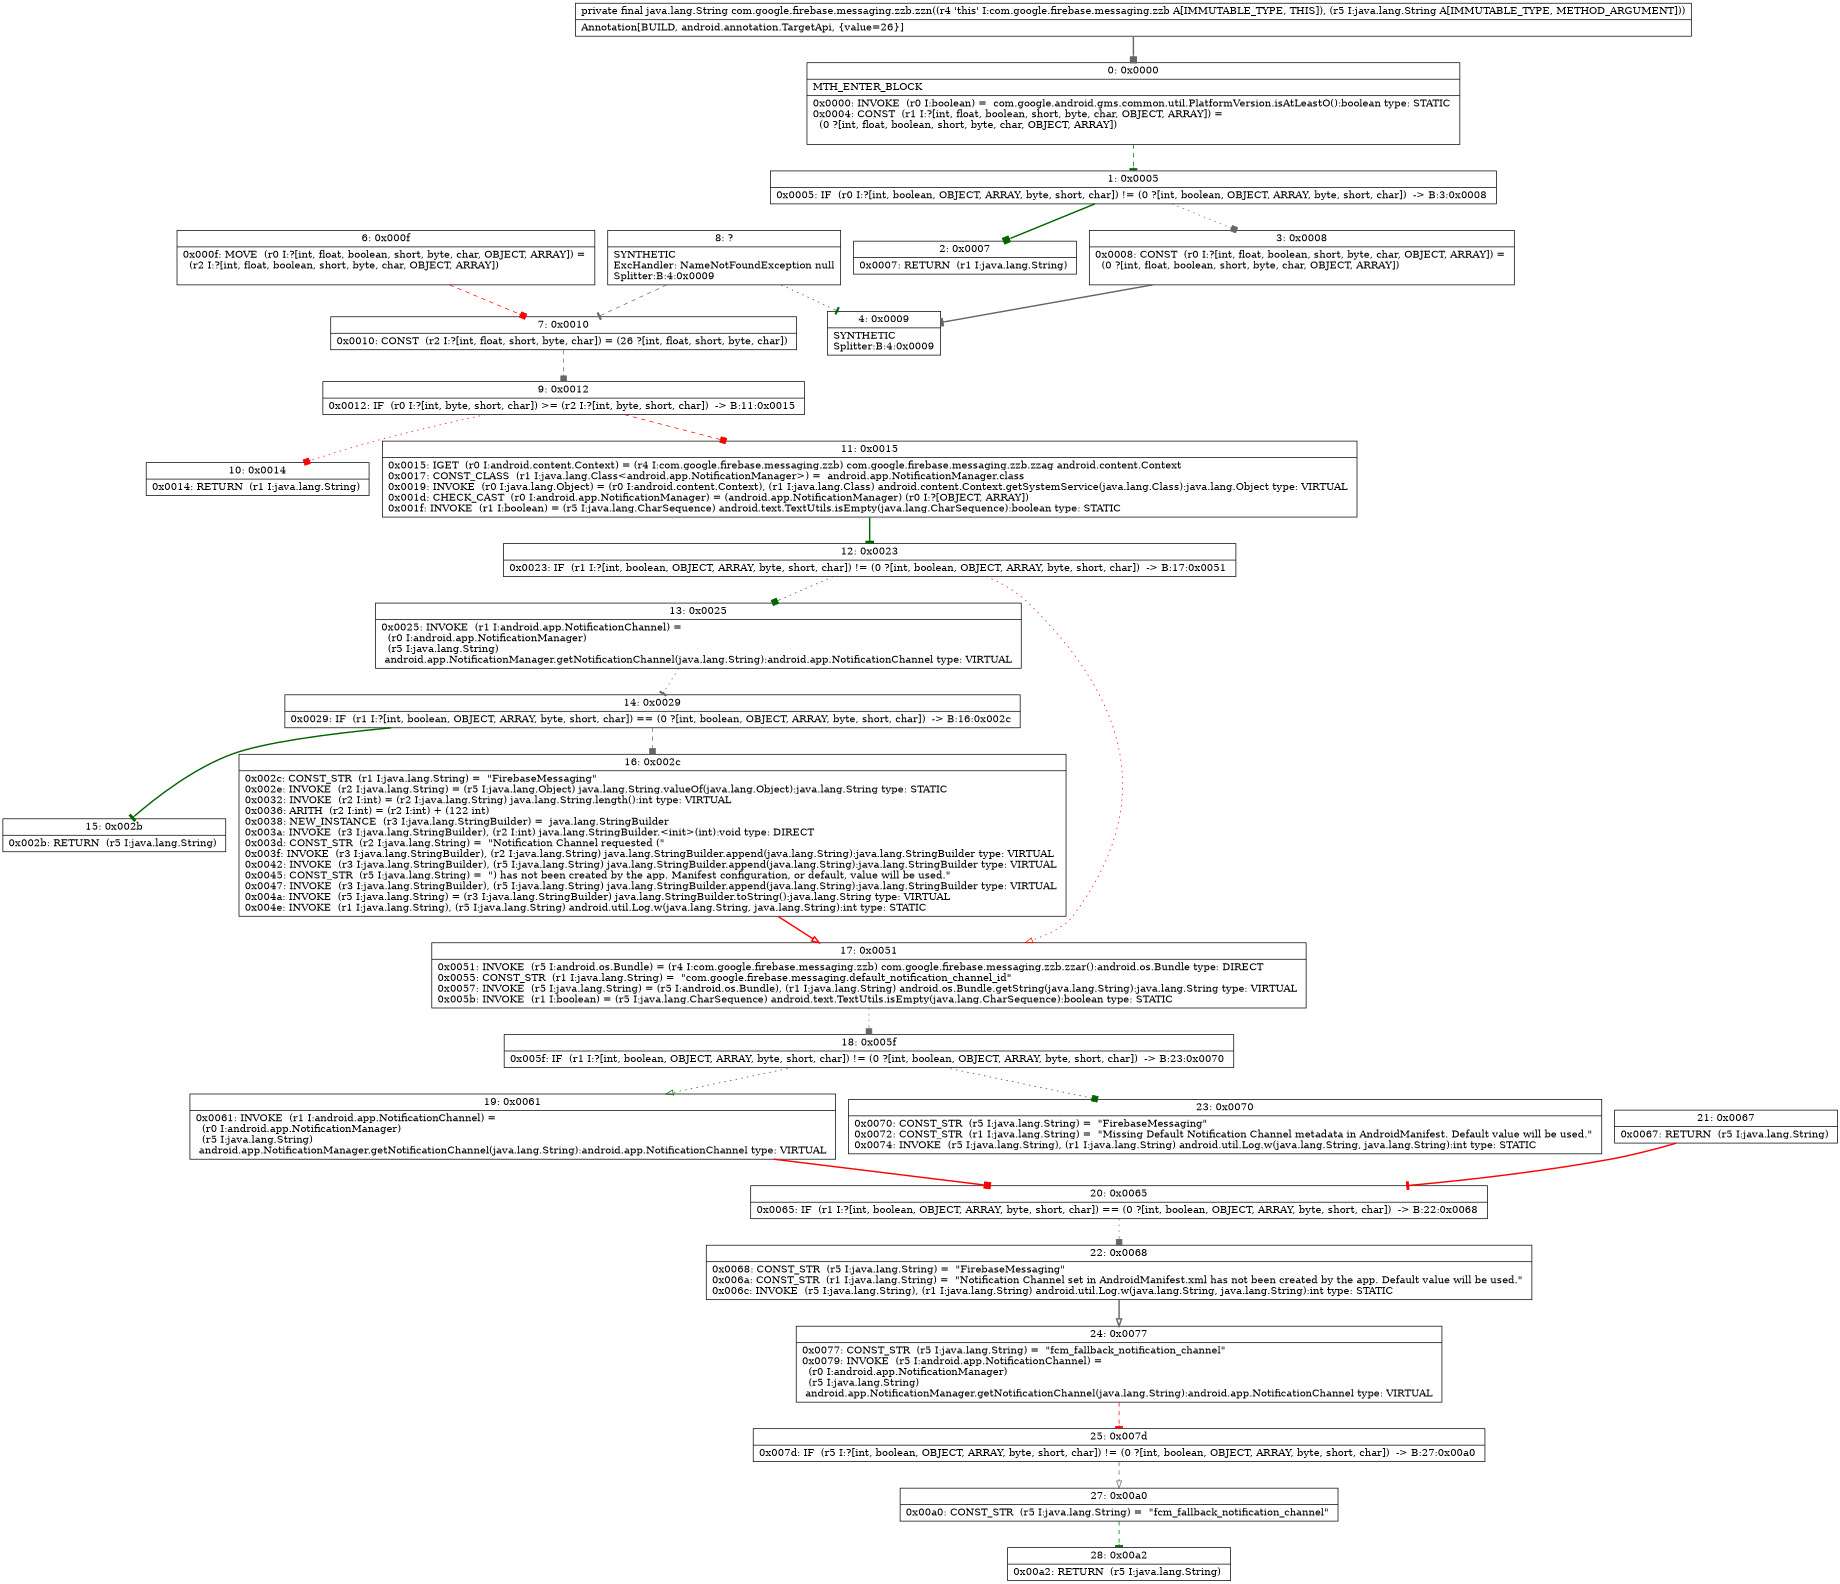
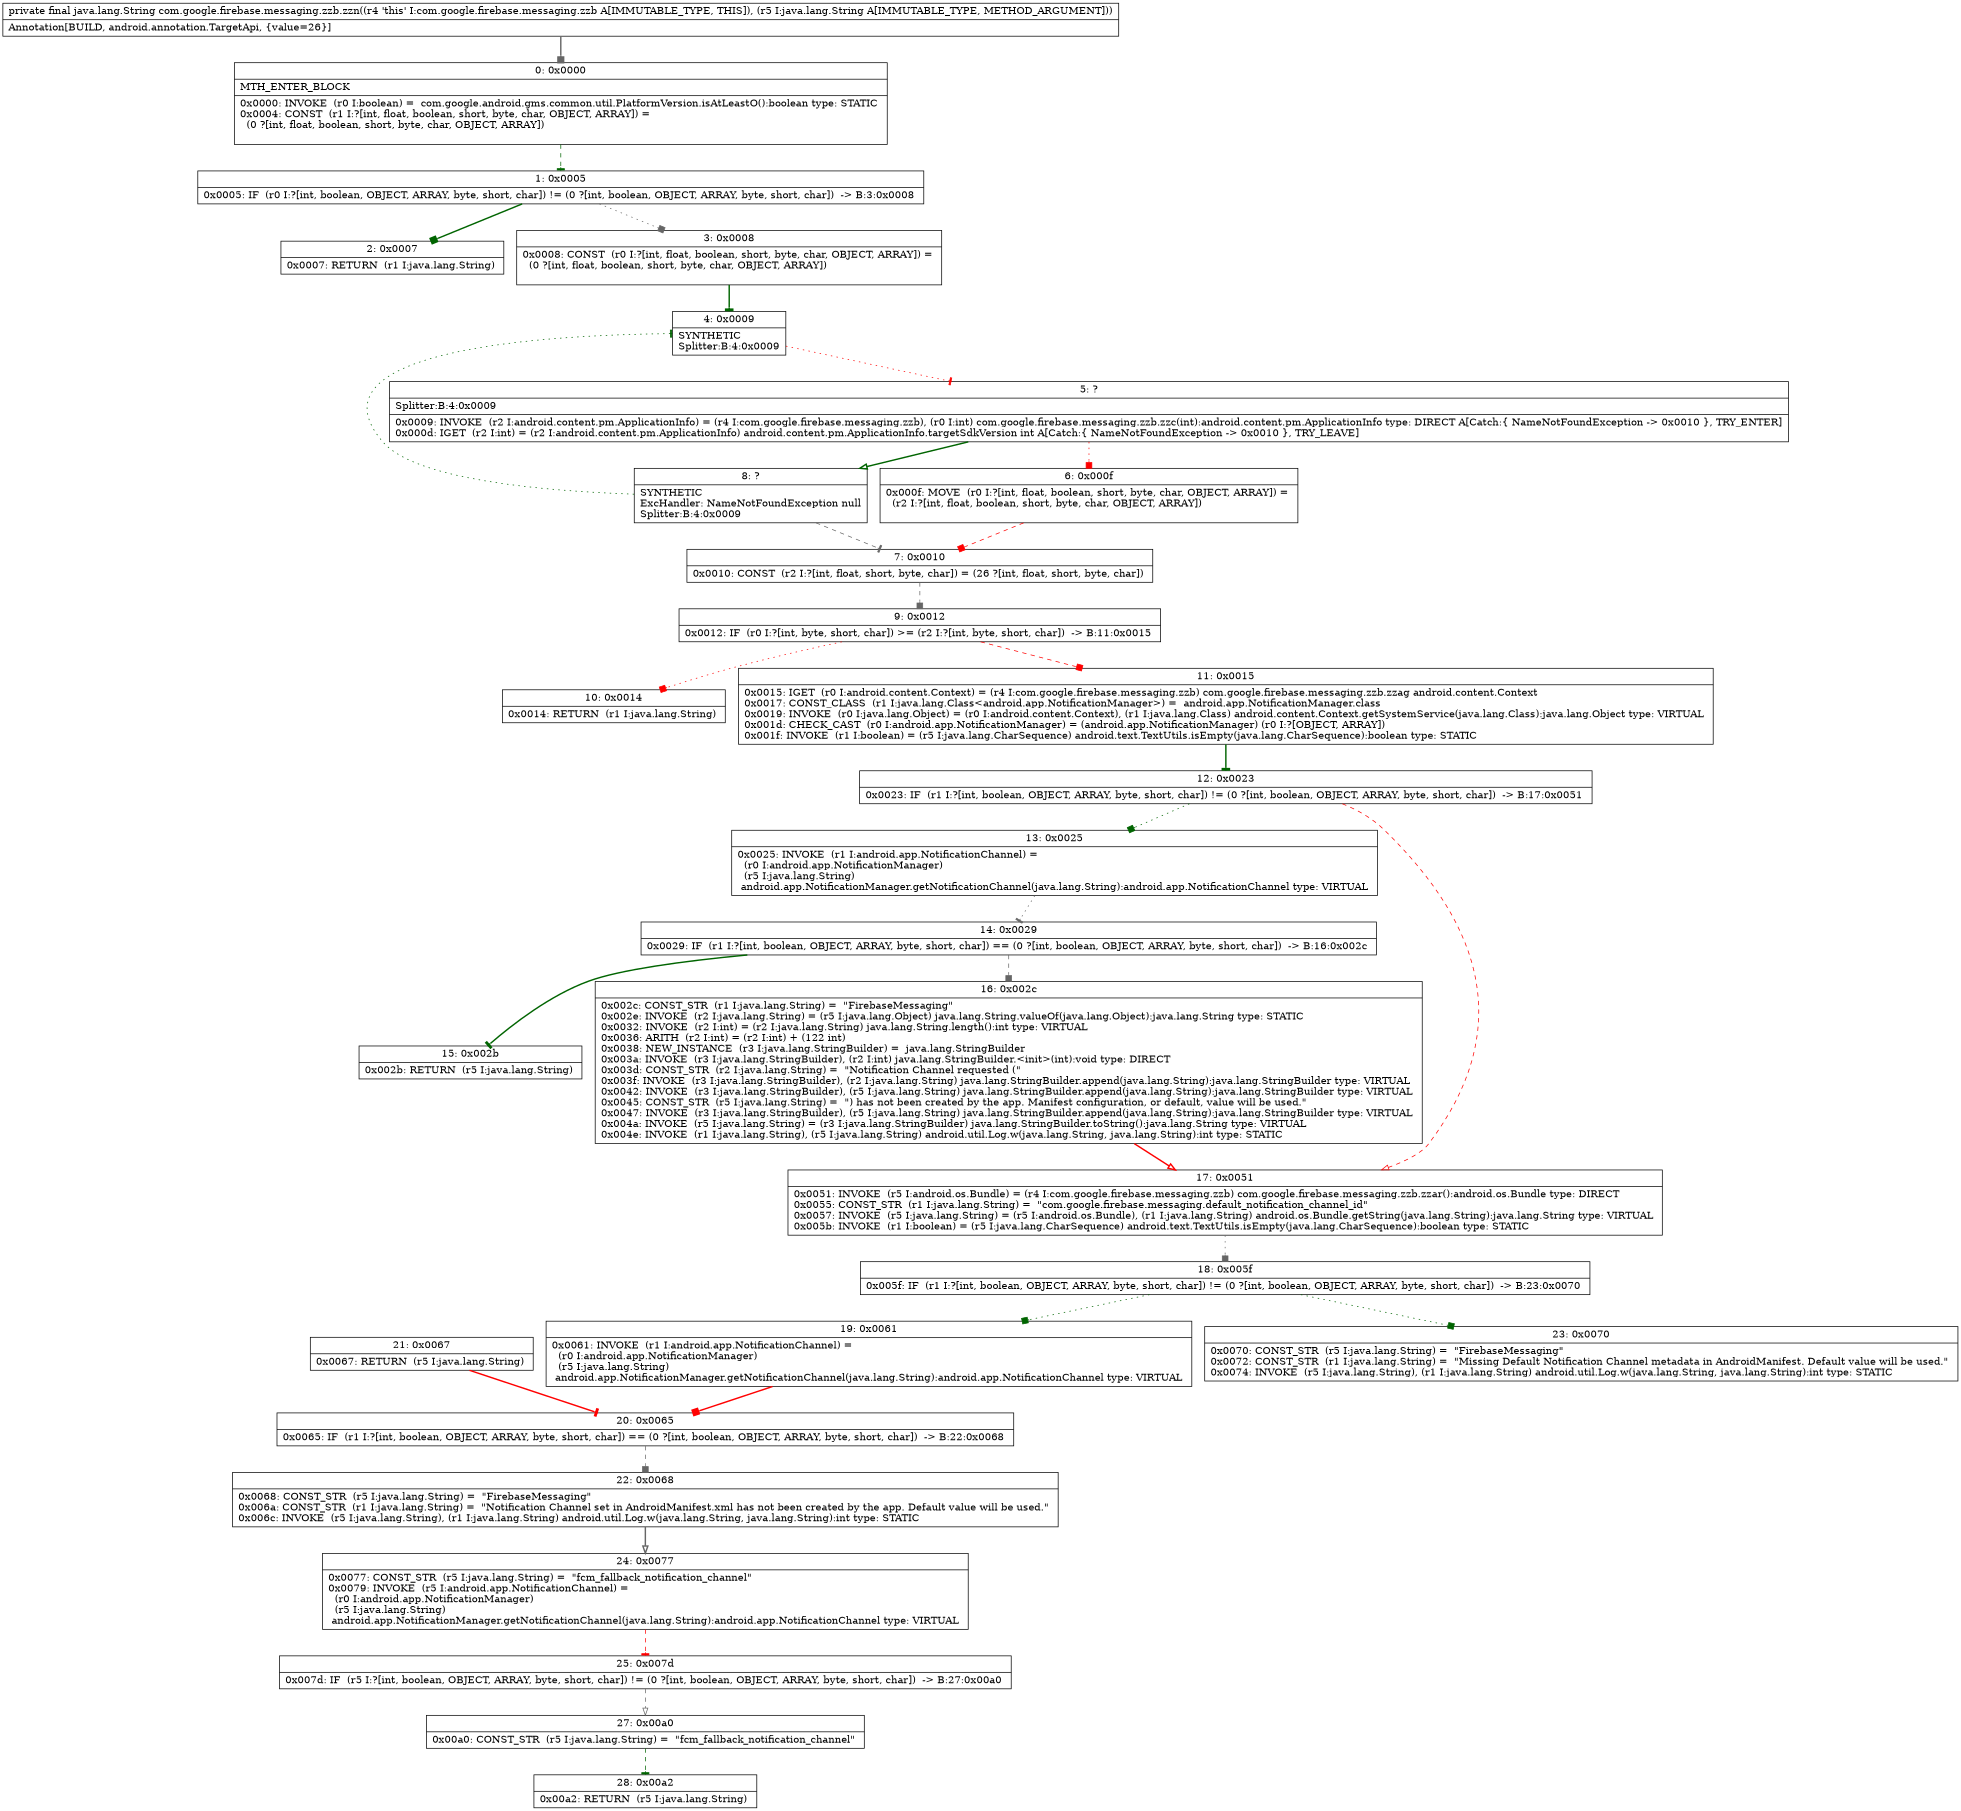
(1048, 303) -> (729, 296)
none -> (1089, 412)
(1119, 750) -> (1475, 977)
(733, 1080) -> (1089, 1307)
(1119, 1228) -> (645, 1455)
